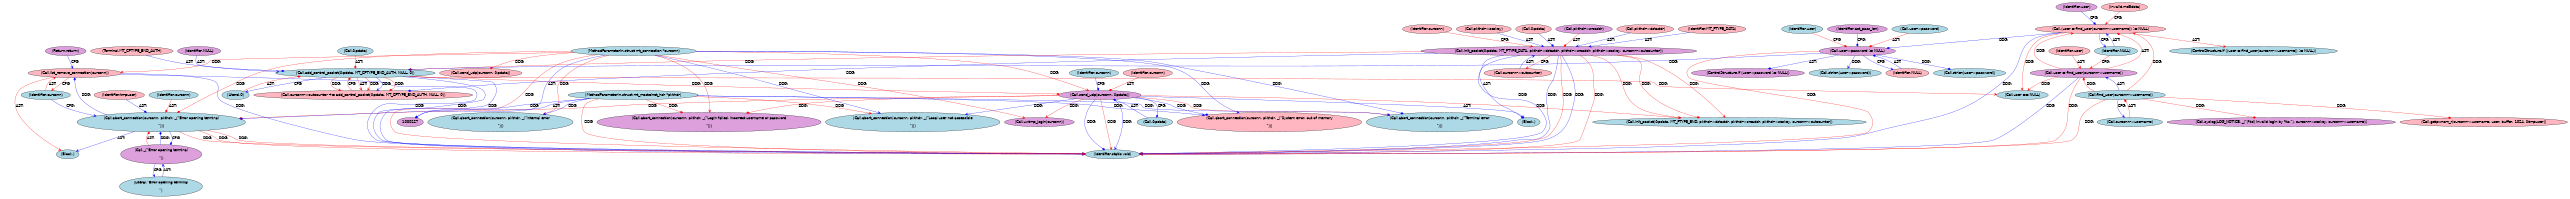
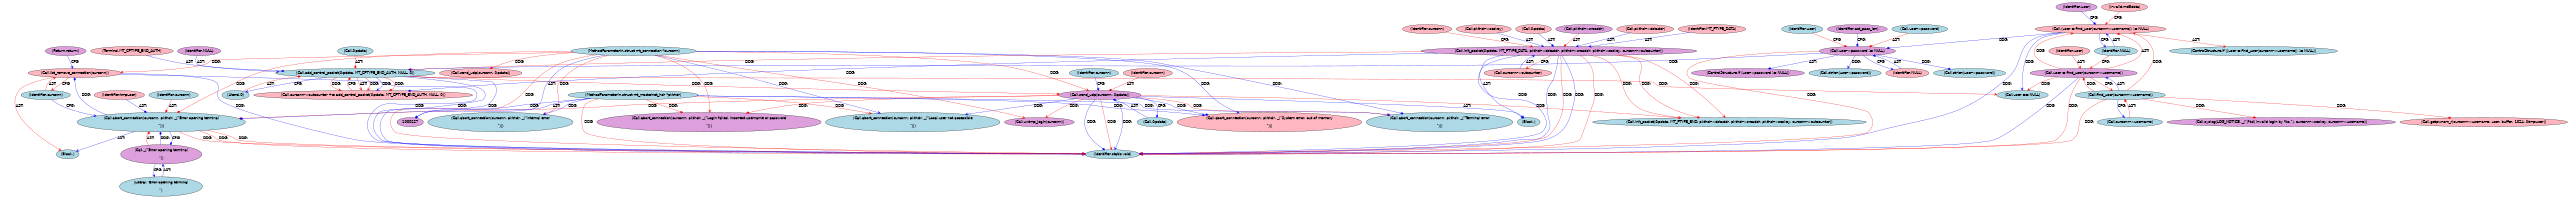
(2030, 49) -> (2030, 49)
none -> (2100, 84)
